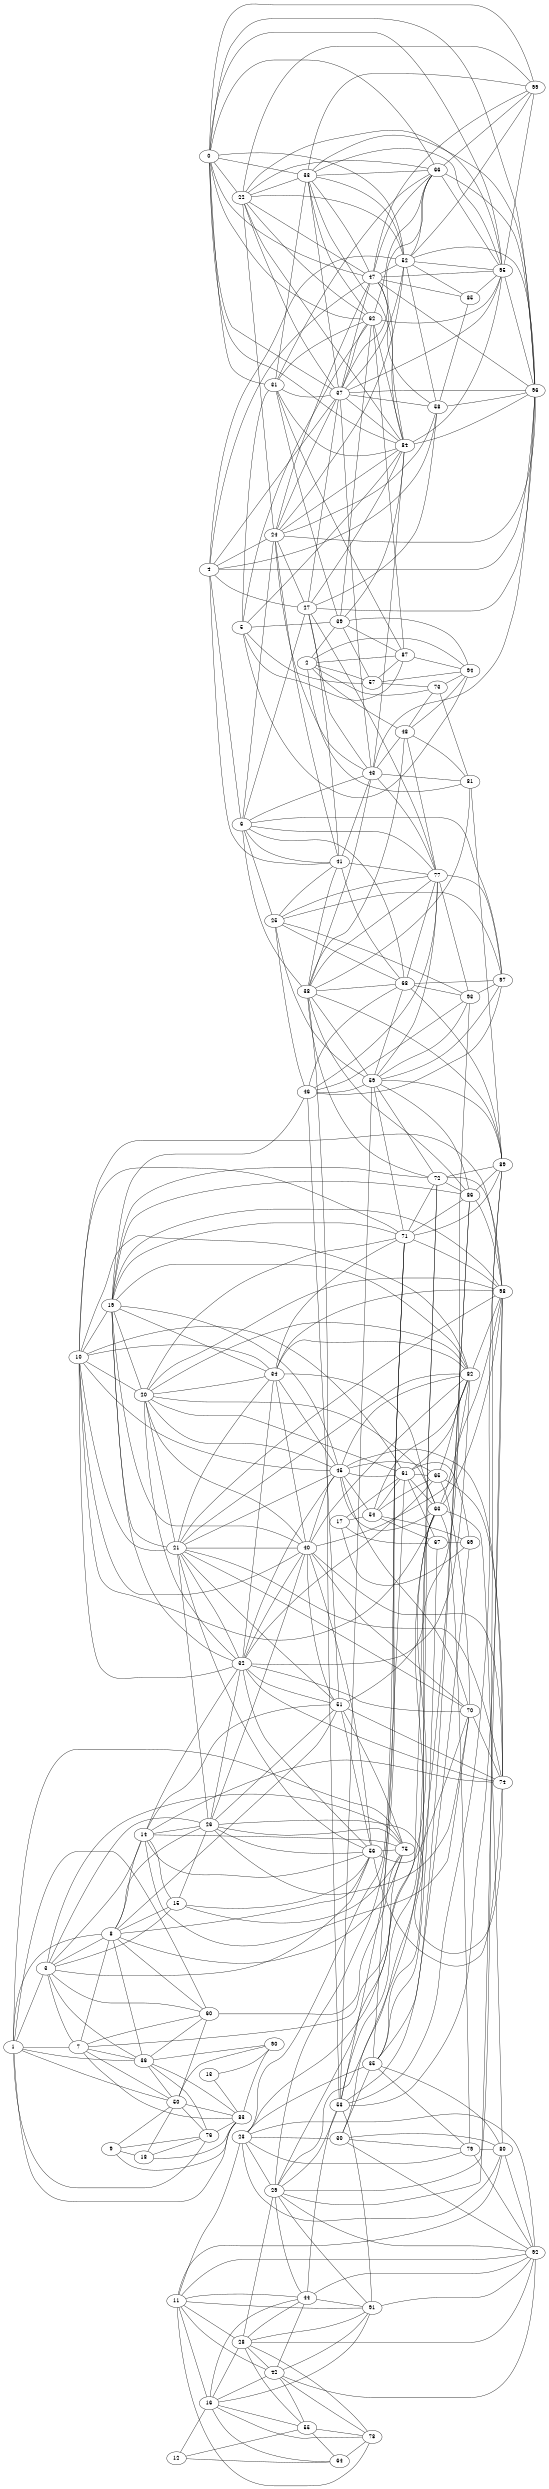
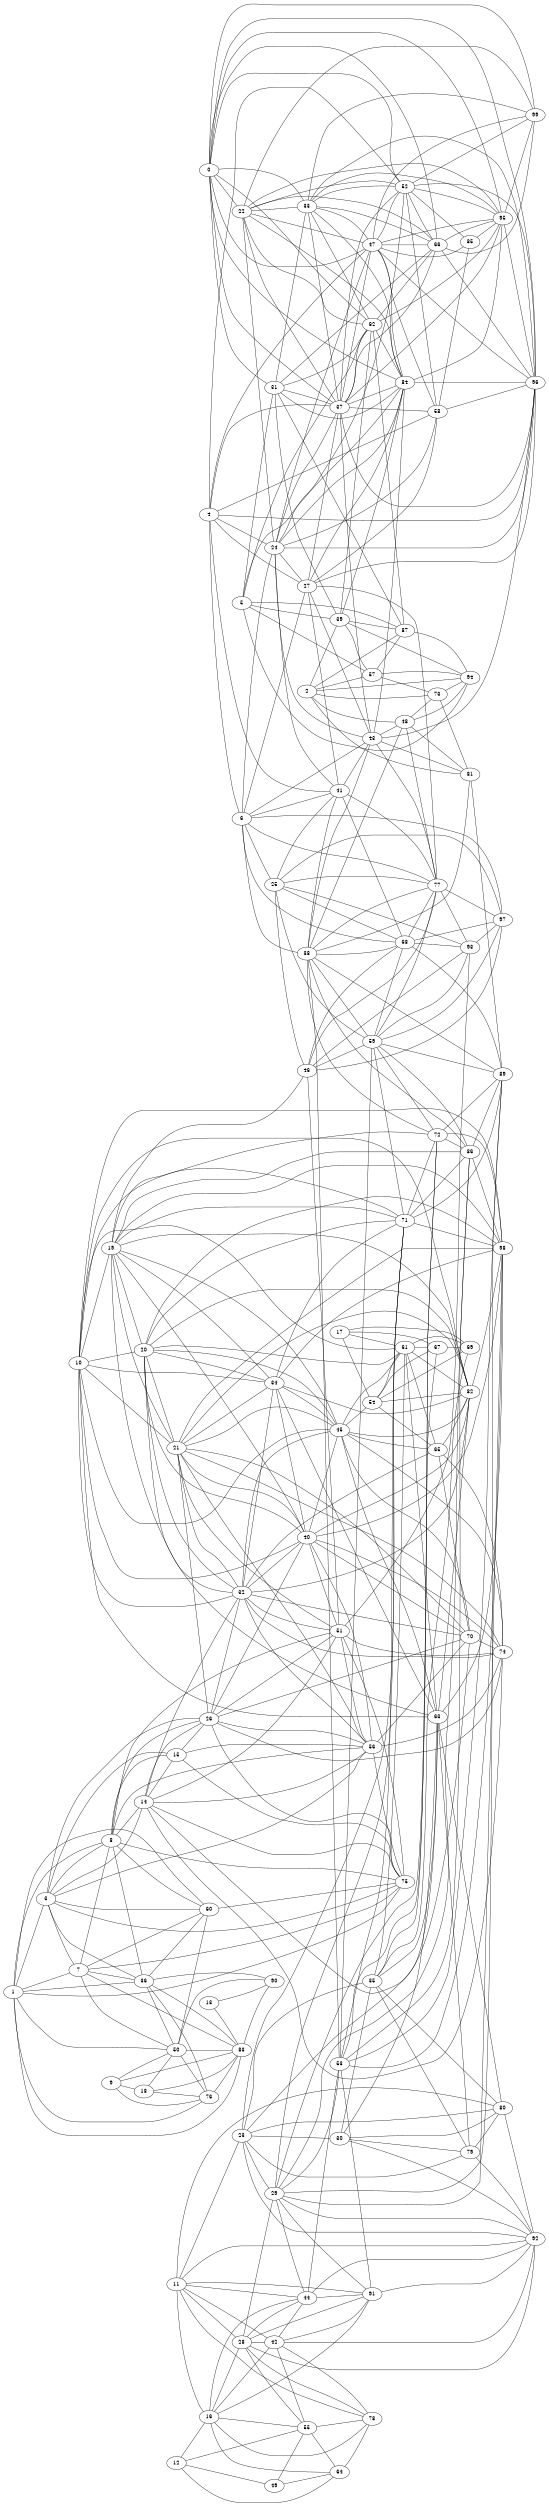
none -> (274, 2486)
